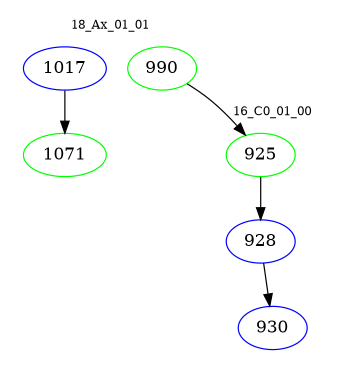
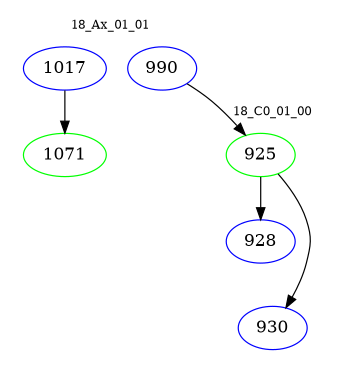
(162, 68) -> (162, 68)
(273, 112) -> (273, 112)
(266, 278) -> (310, 233)
